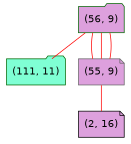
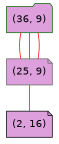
(101, 20) -> (29, 20)
(36, 72) -> none
(101, 72) -> (29, 72)
